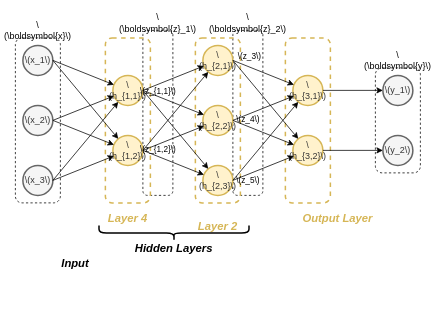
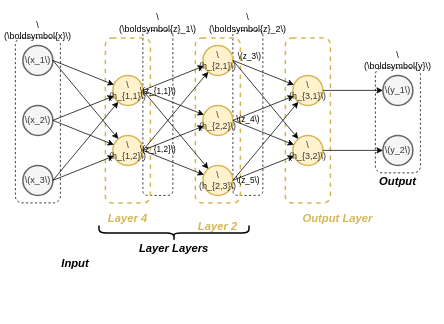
none -> (398, 180)
(174, 248) -> (174, 248)
